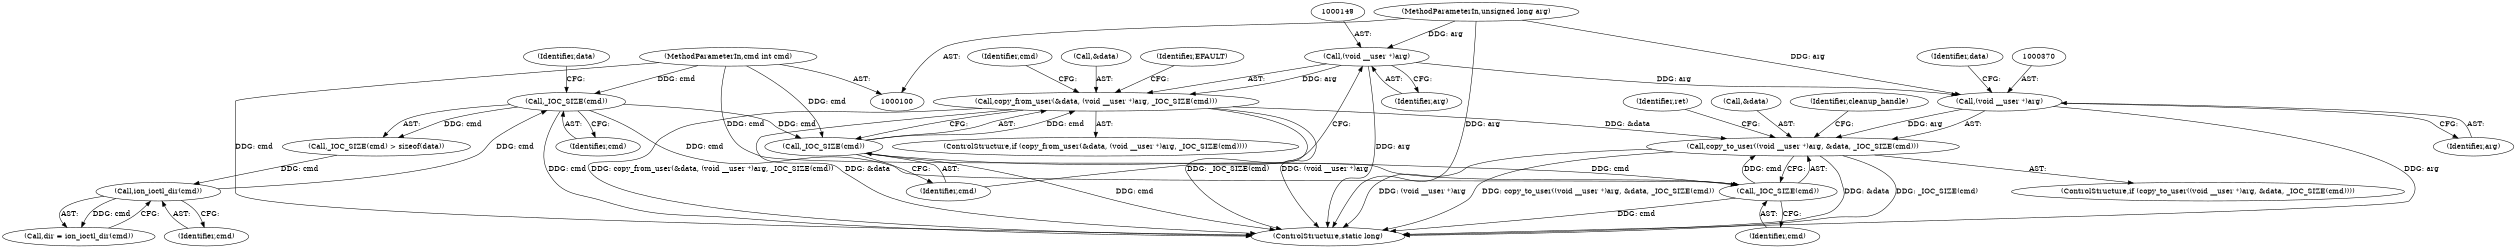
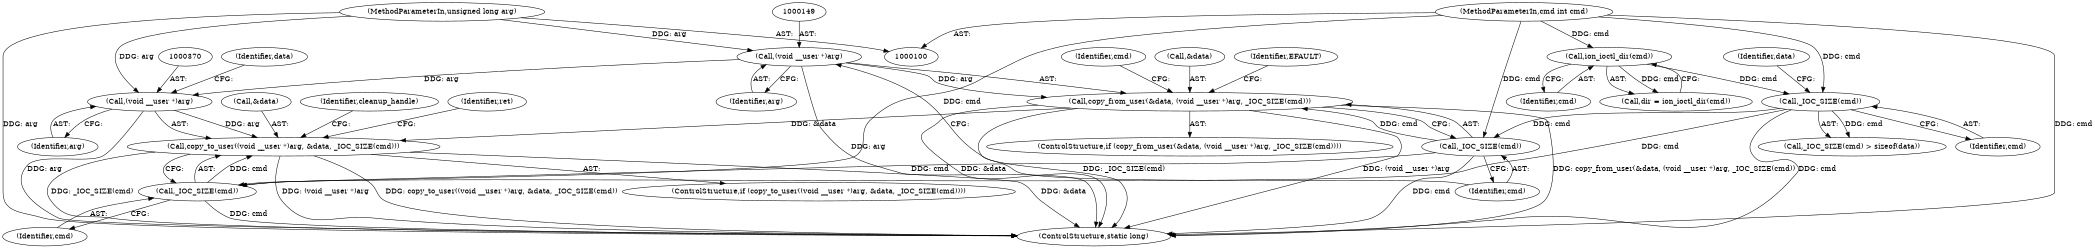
(268, 169) -> (1565, 33)
